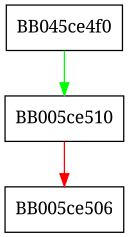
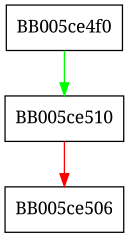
(64, 28) -> (64, 28)
